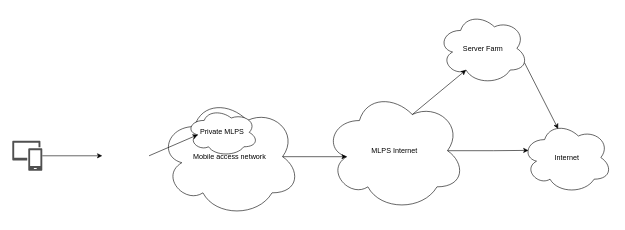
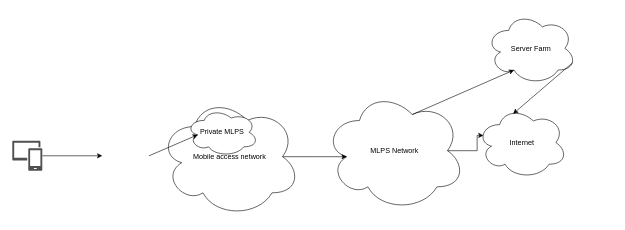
(483, 48) -> (531, 48)
(395, 151) -> (395, 151)
(567, 158) -> (522, 143)
